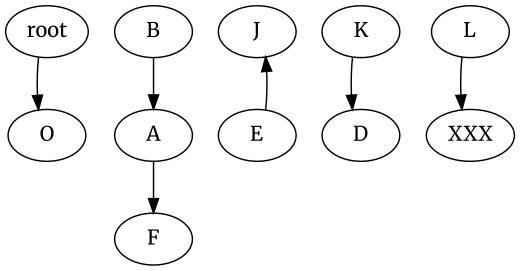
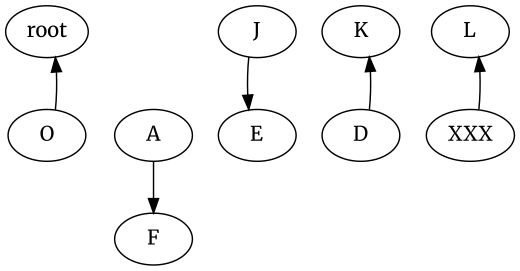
(154, 32) -> none
(37, 76) -> (57, 91)
(351, 76) -> (371, 91)
(461, 76) -> (480, 91)
(267, 91) -> (248, 76)
